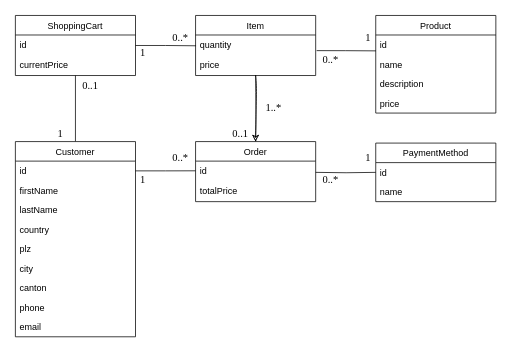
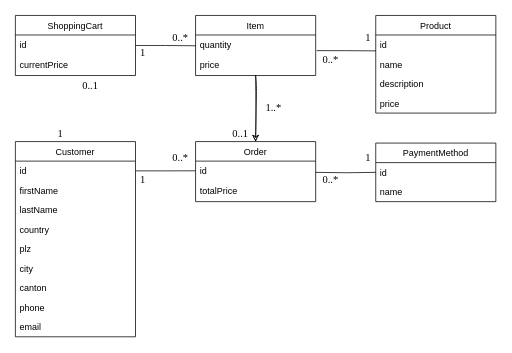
(75, 109) -> none
